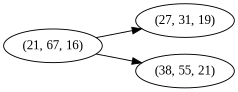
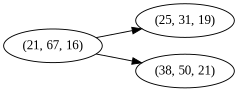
(185, 21) -> (185, 21)
(185, 71) -> (185, 71)
